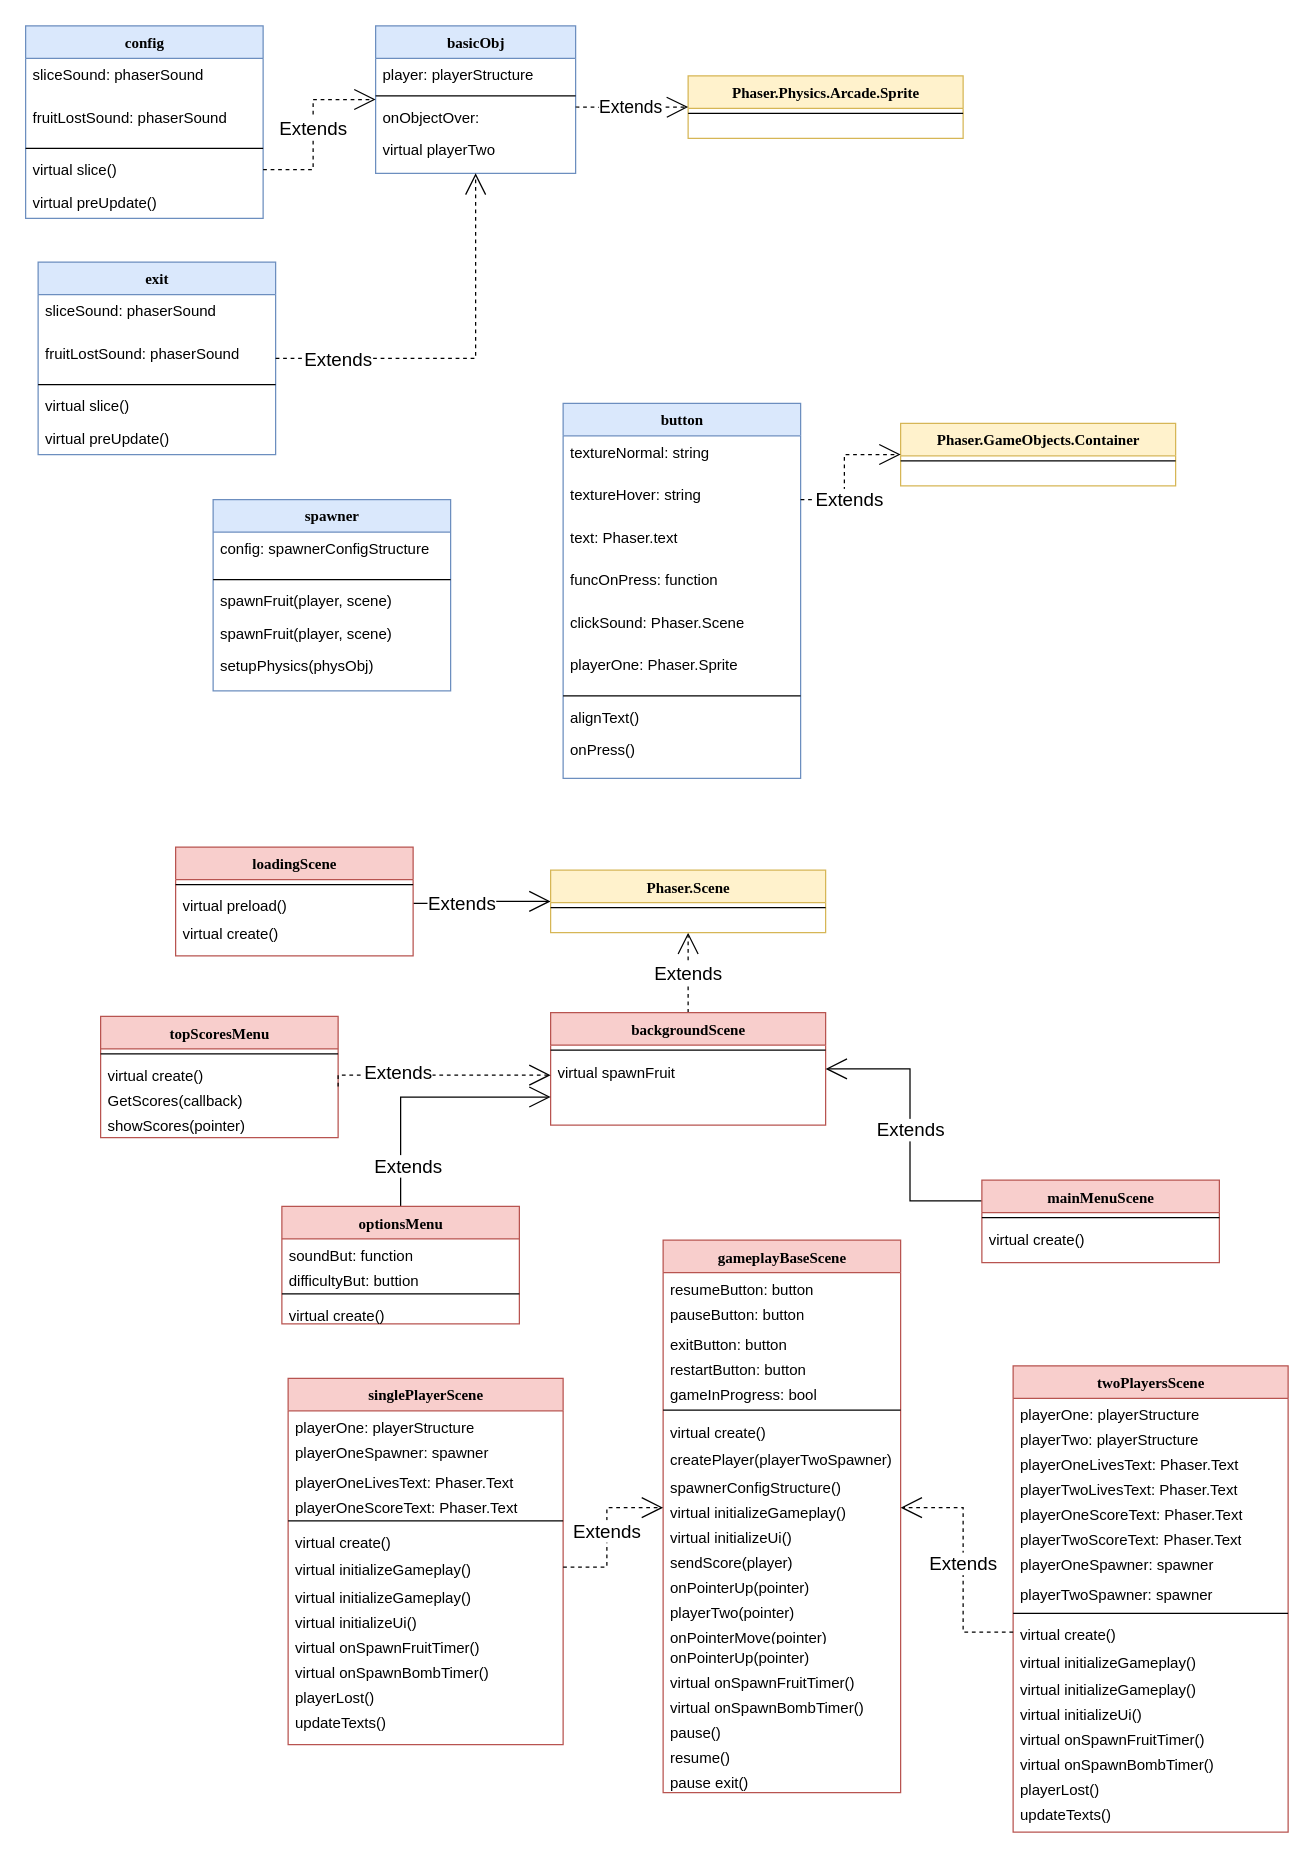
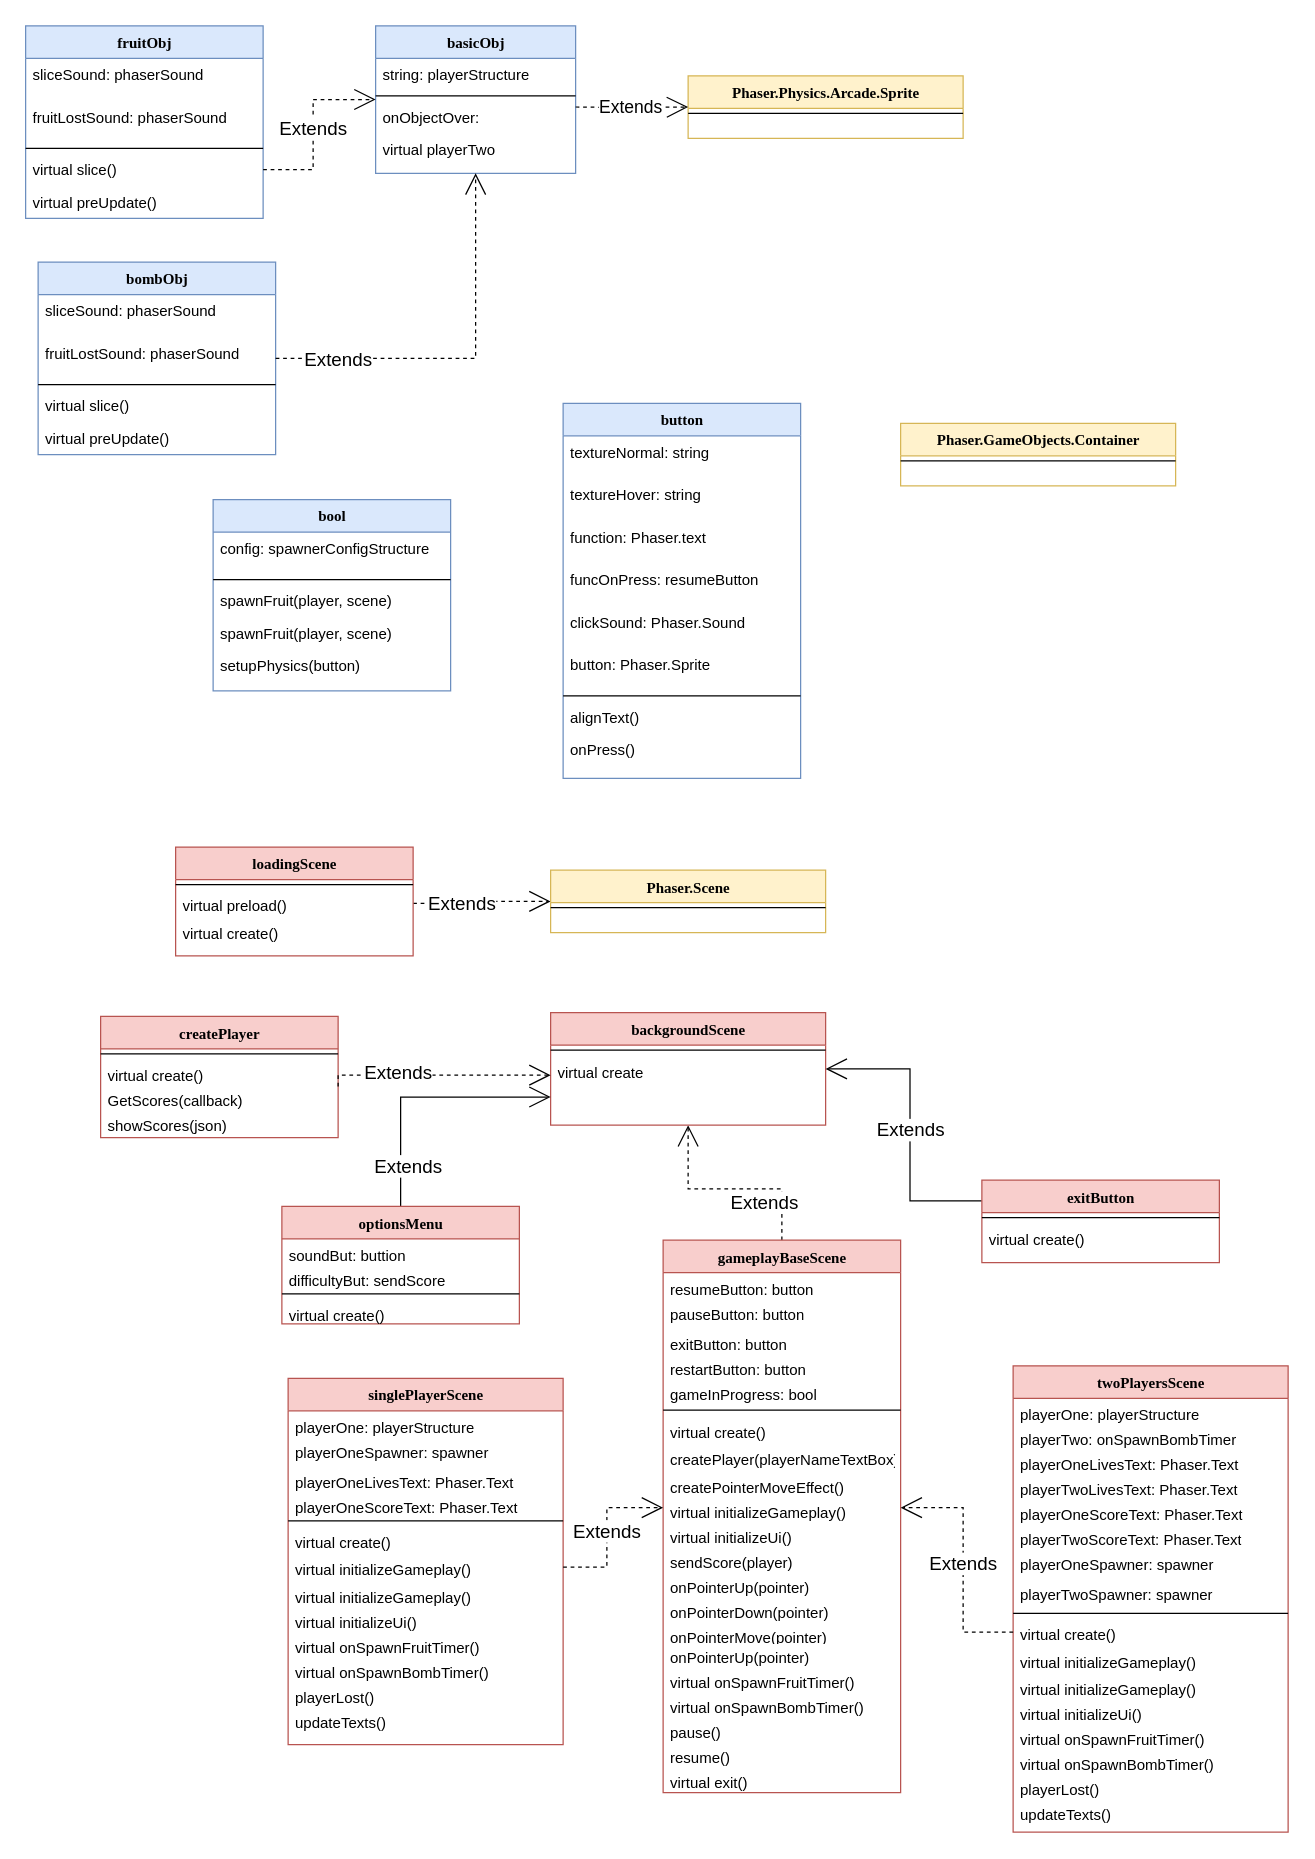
(145, 43) -> (145, 43)
(472, 76) -> (472, 76)
(158, 280) -> (158, 280)
(844, 472) -> none
(333, 517) -> (333, 517)
(636, 538) -> (651, 538)
(653, 581) -> (672, 581)
(662, 623) -> (662, 623)
(662, 666) -> (651, 666)
(307, 667) -> (303, 667)
(521, 901) -> (521, 901)
(688, 974) -> none
(220, 1035) -> (220, 1035)
(626, 1073) -> (611, 1073)
(186, 1127) -> (175, 1127)
none -> (704, 1189)
(1101, 1198) -> (1101, 1198)
(359, 1257) -> (355, 1257)
(370, 1282) -> (380, 1282)
(1122, 1441) -> (1126, 1441)
(783, 1470) -> (783, 1470)
(769, 1488) -> (774, 1488)
(742, 1613) -> (759, 1613)
(717, 1783) -> (722, 1783)
